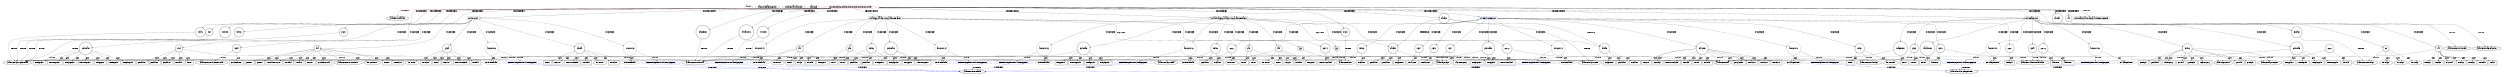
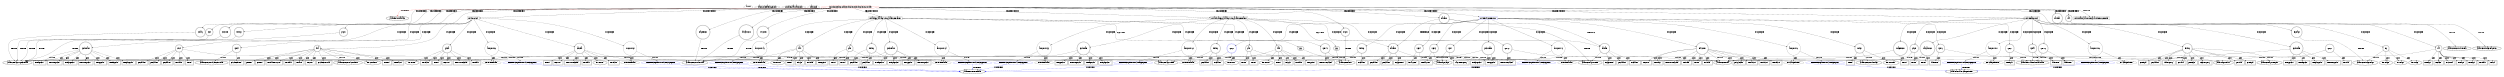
(1232, 48) -> (1232, 48)
none -> (2114, 59)
(2365, 63) -> (2365, 63)
